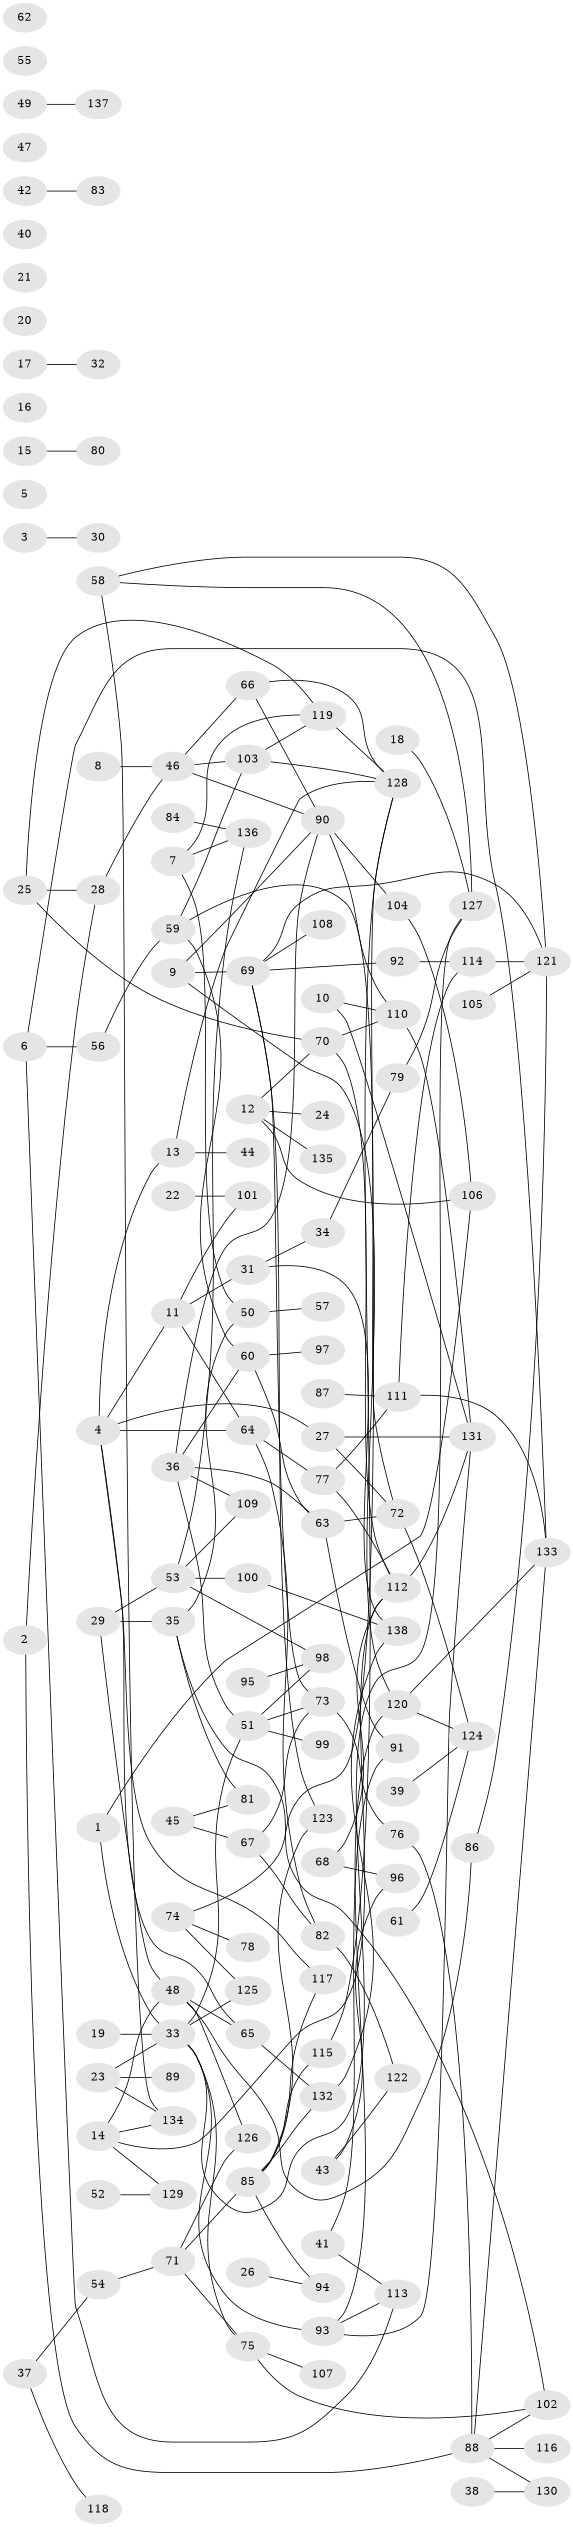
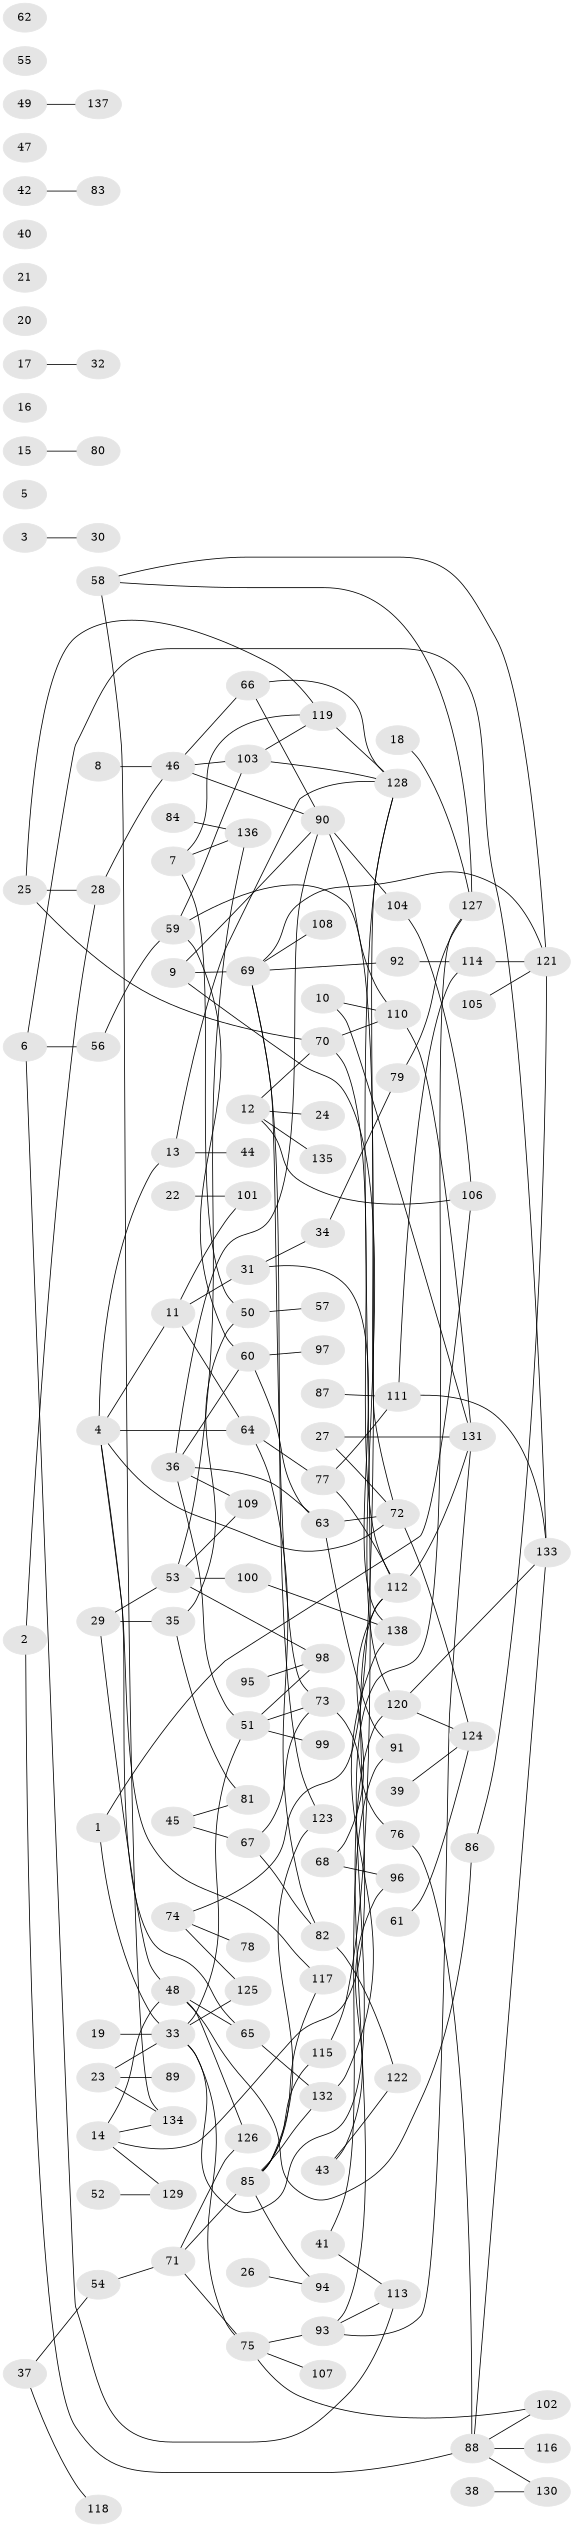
(224, 1404) -> (236, 1530)
(398, 1985) -> none
(199, 2221) -> (285, 2339)
